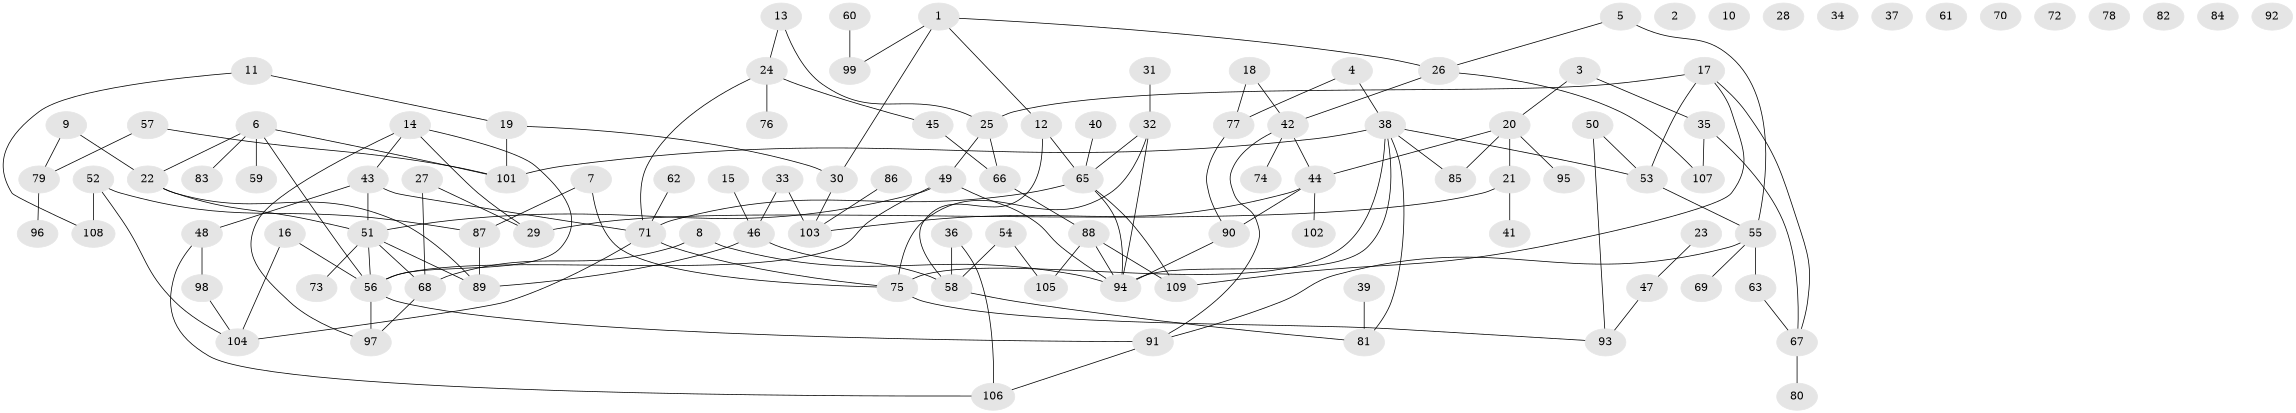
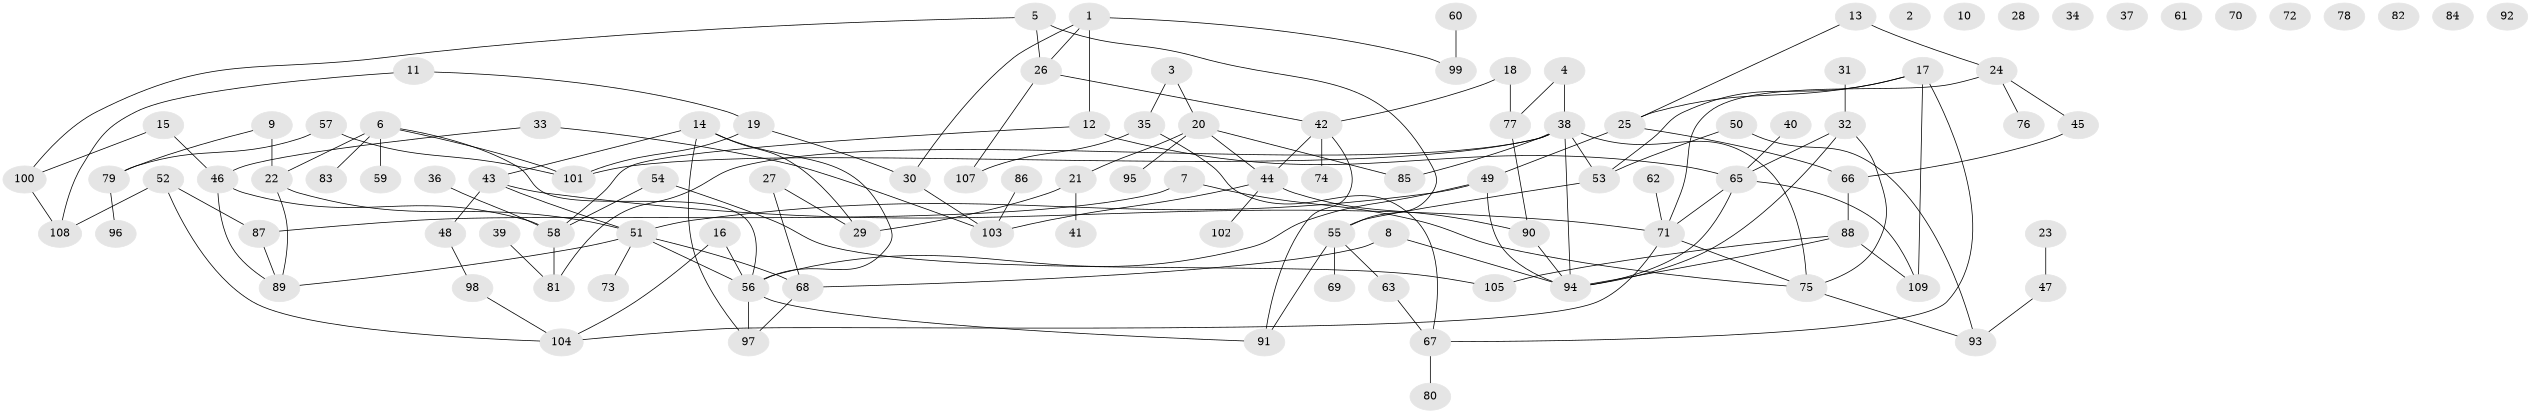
none -> (25, 179)
(993, 397) -> none
